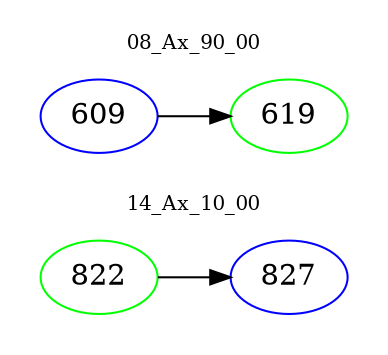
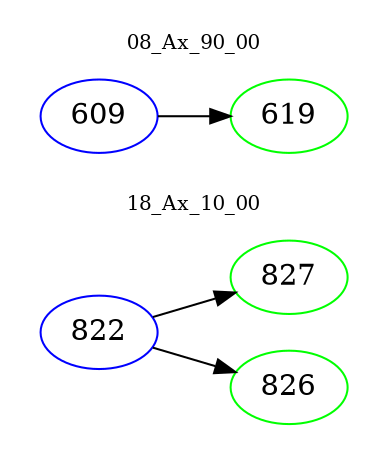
(194, 205) -> (194, 205)
(99, 277) -> (99, 332)
(289, 277) -> (289, 277)
none -> (289, 387)
